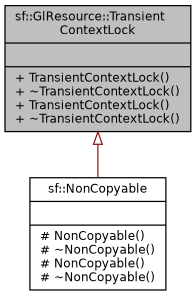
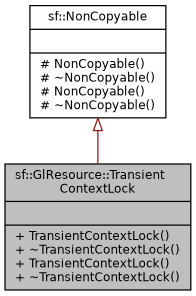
(98, 161) -> (98, 147)
